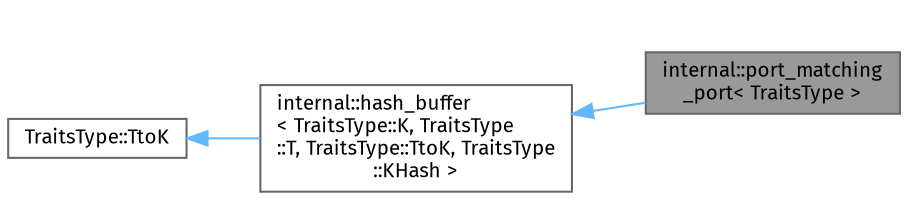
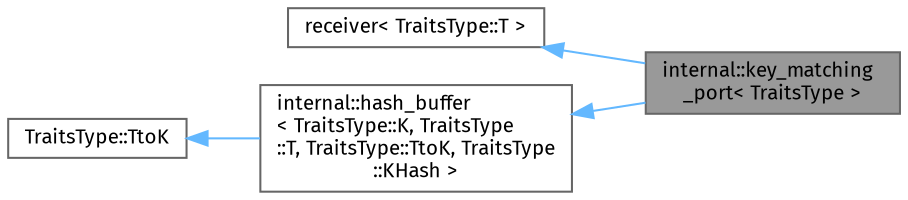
none -> (416, 28)
(773, 83) -> (773, 83)
